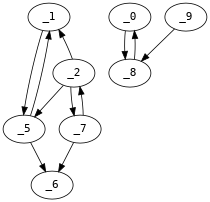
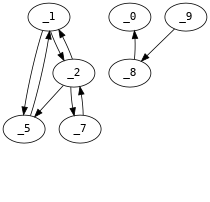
(125, 41) -> none
none -> (55, 43)
(52, 185) -> none
